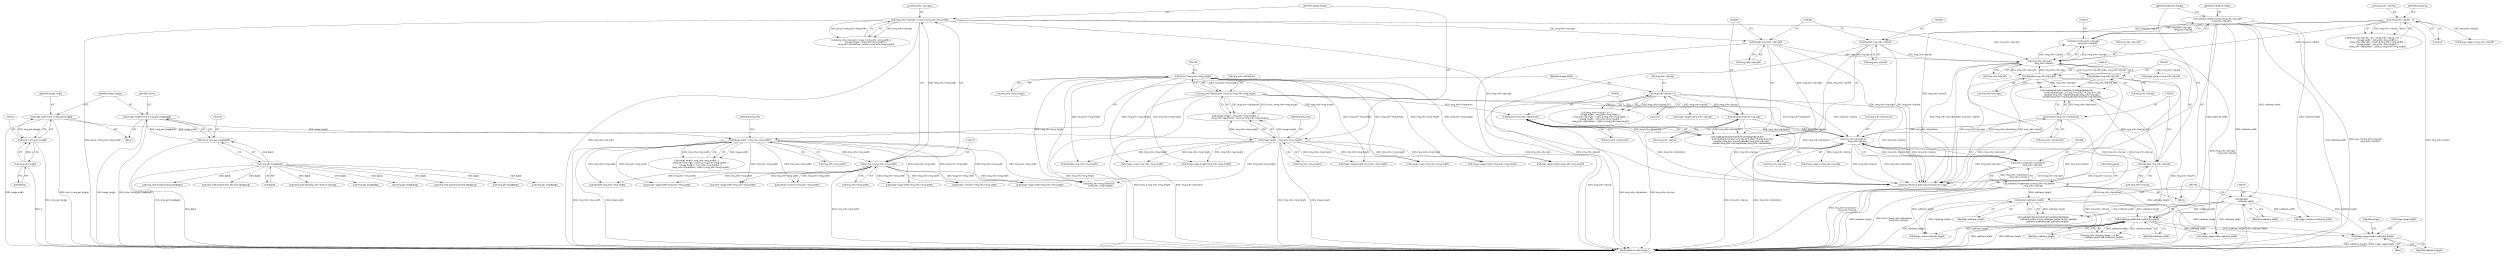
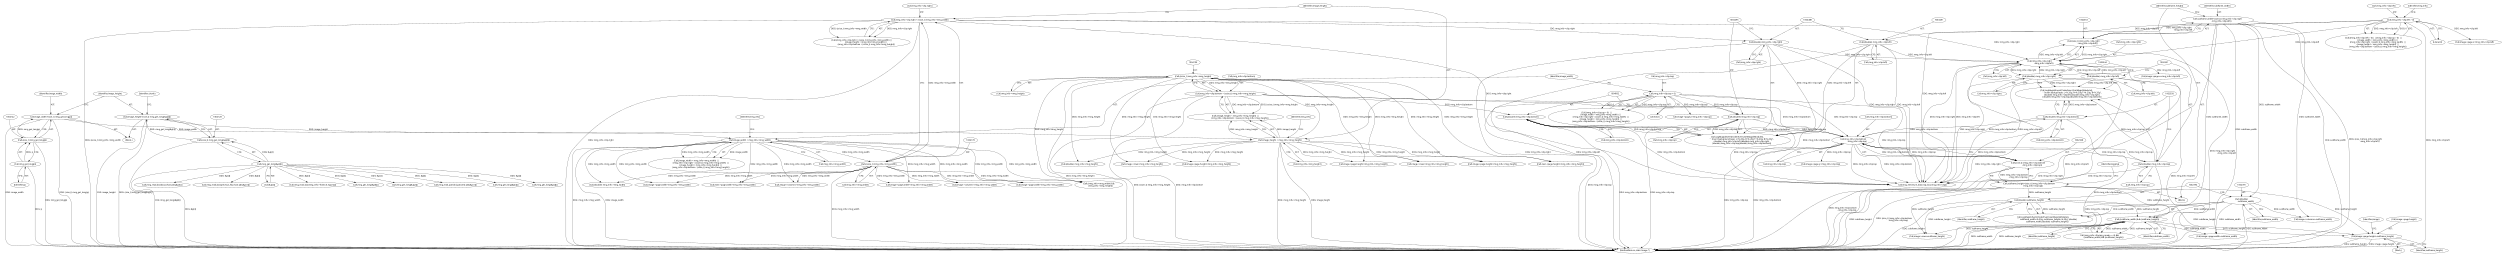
(1203, 180) -> none
